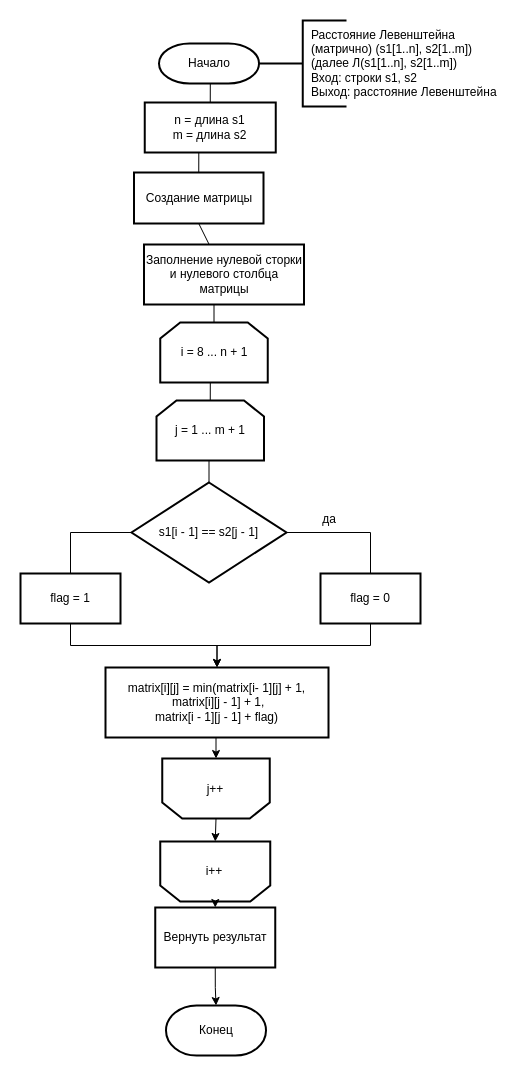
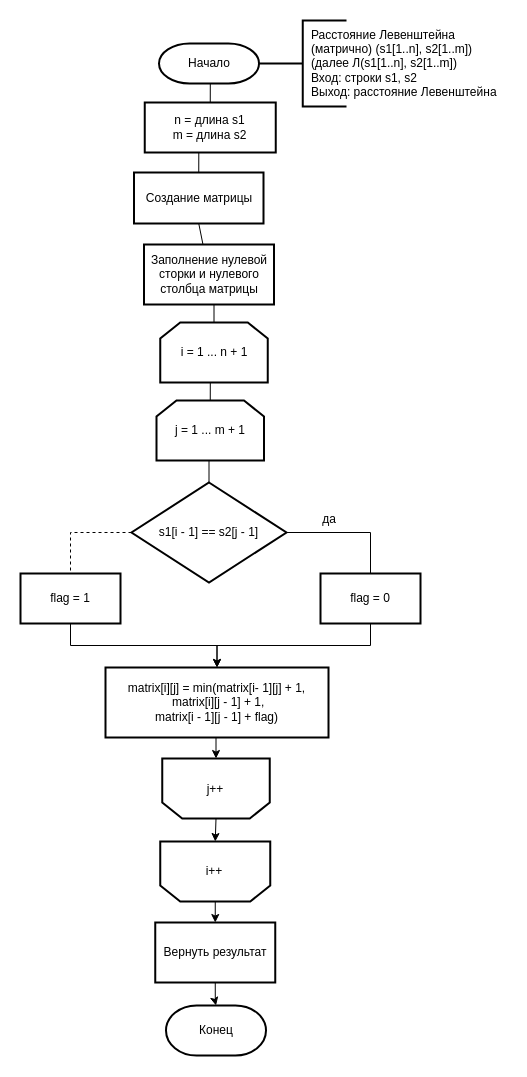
(224, 275) -> (209, 275)
(215, 353) -> (215, 353)
(81, 533) -> (81, 533)
(215, 938) -> (215, 953)
